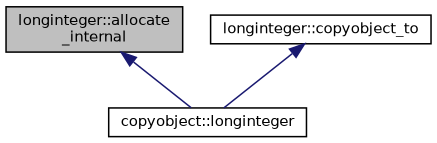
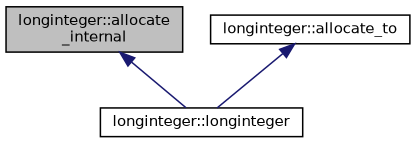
(321, 29) -> (310, 29)
(208, 122) -> (202, 122)
